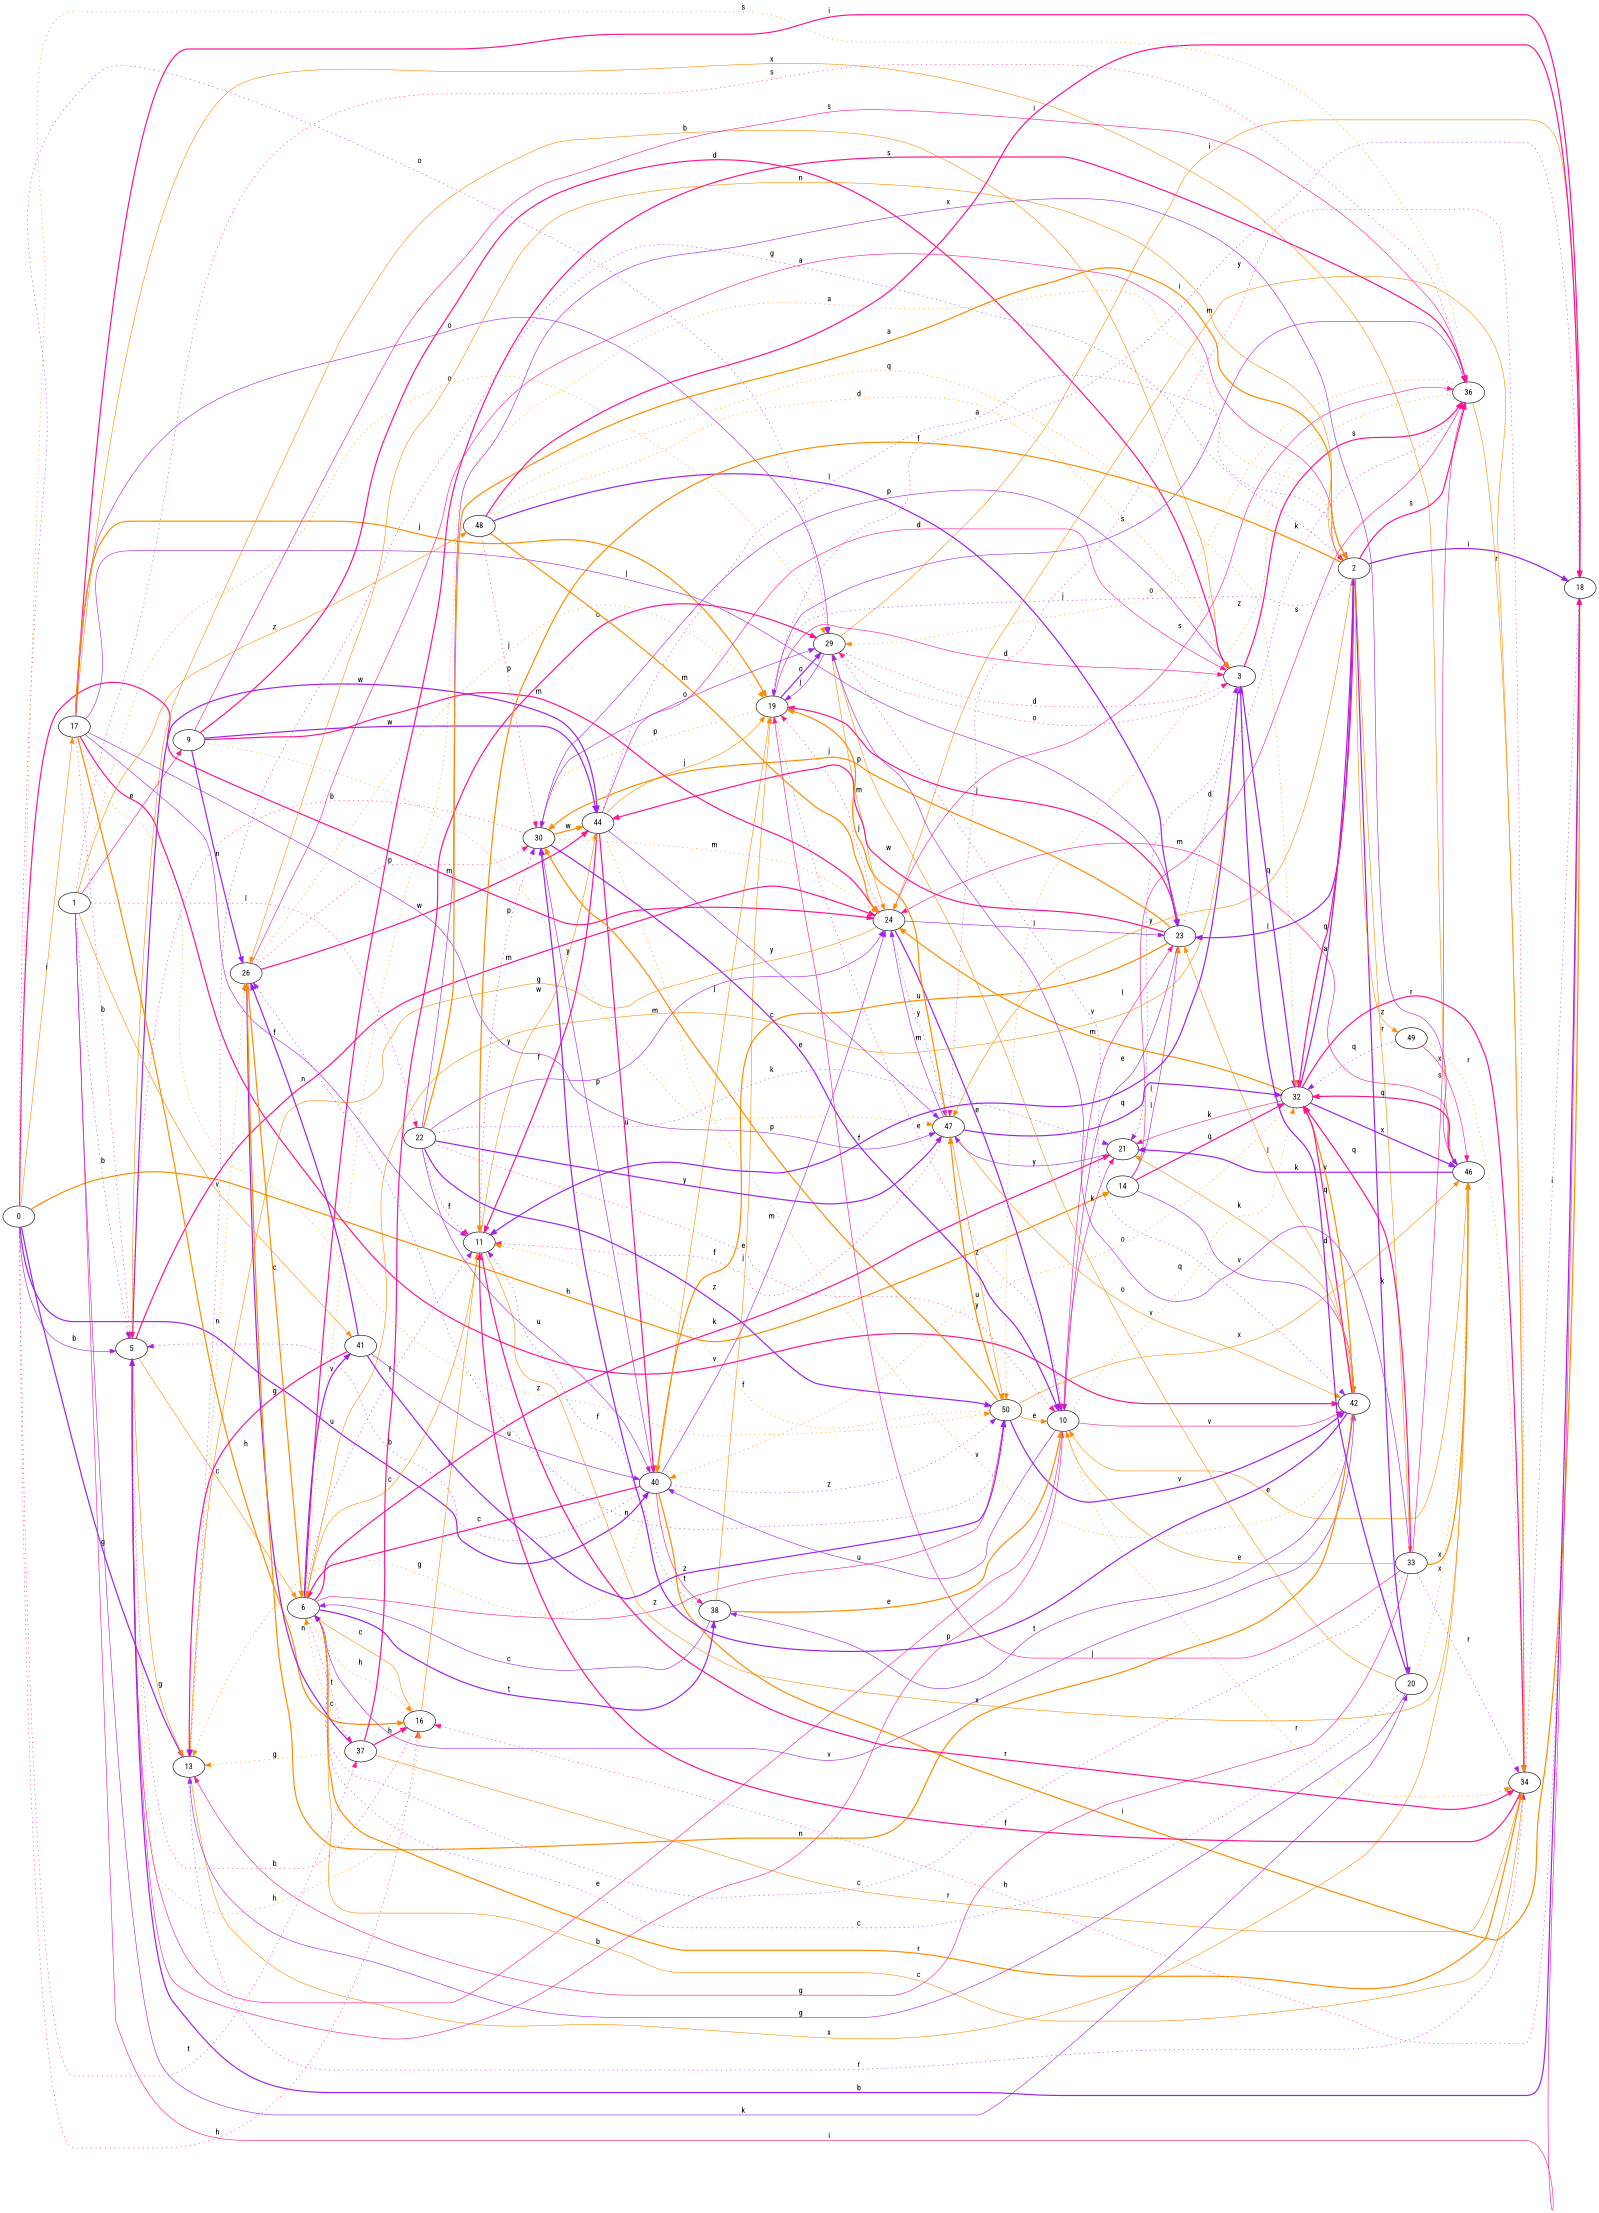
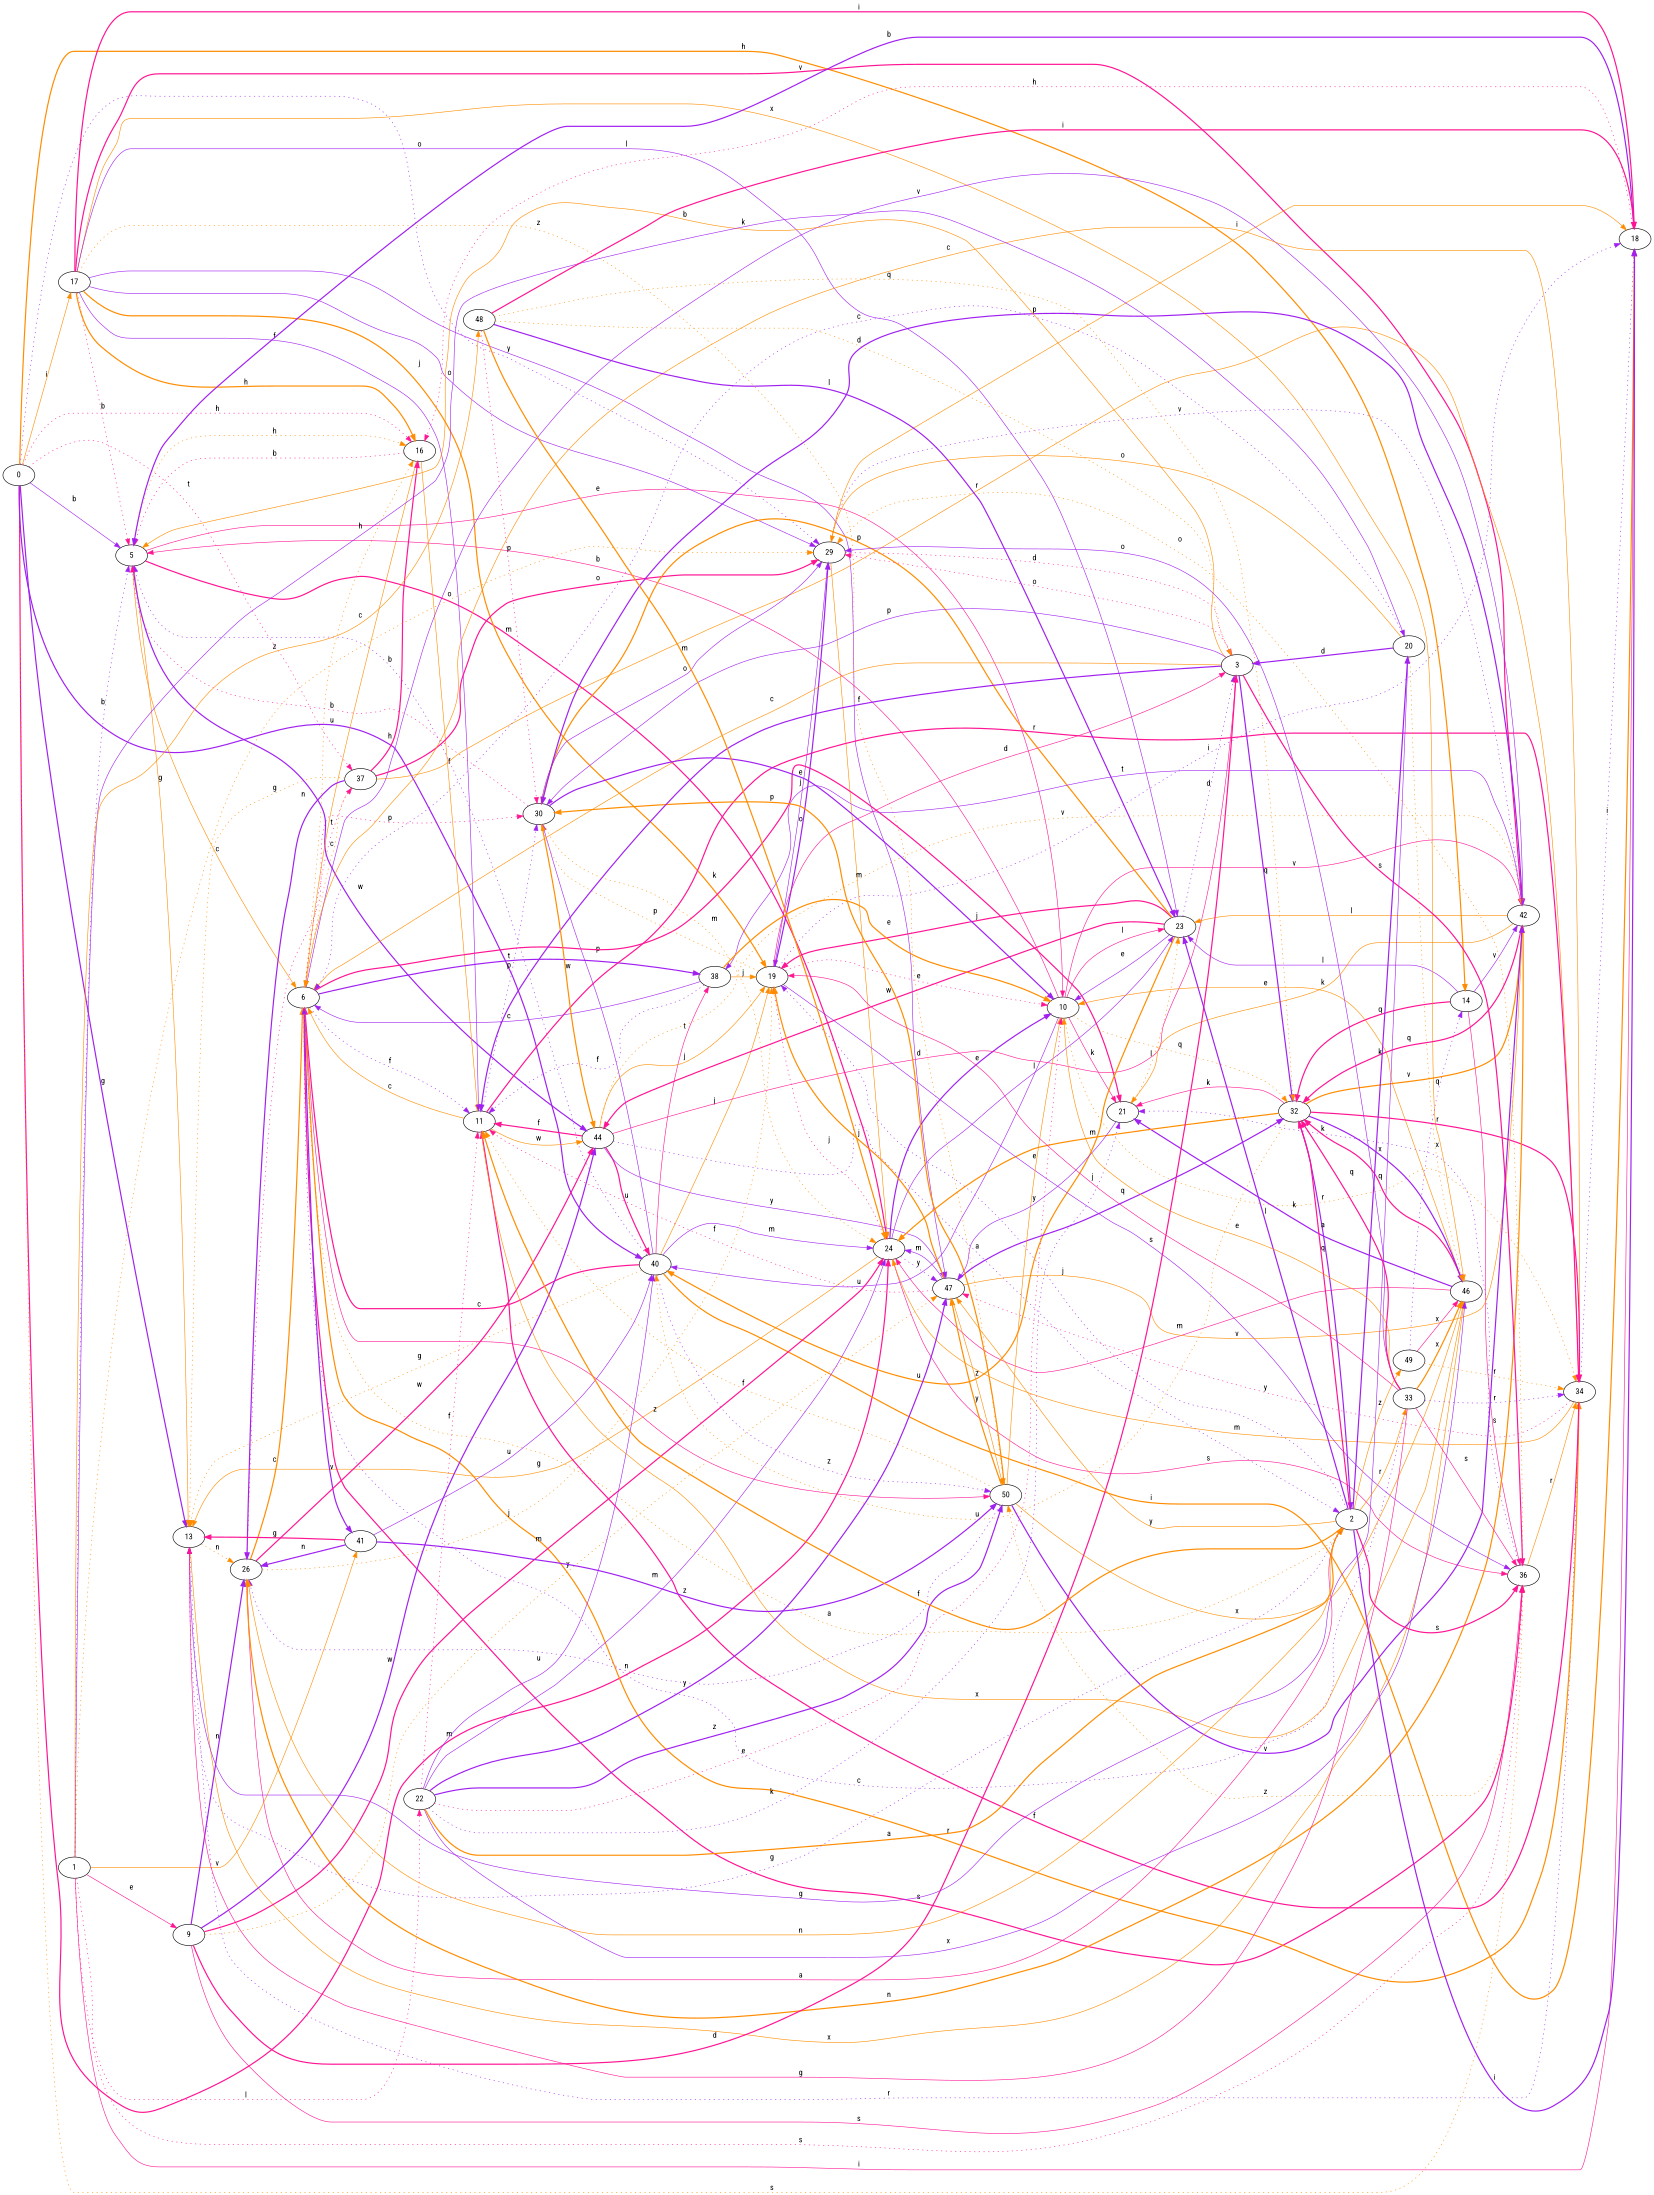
(1353, 1060) -> (1423, 1182)
